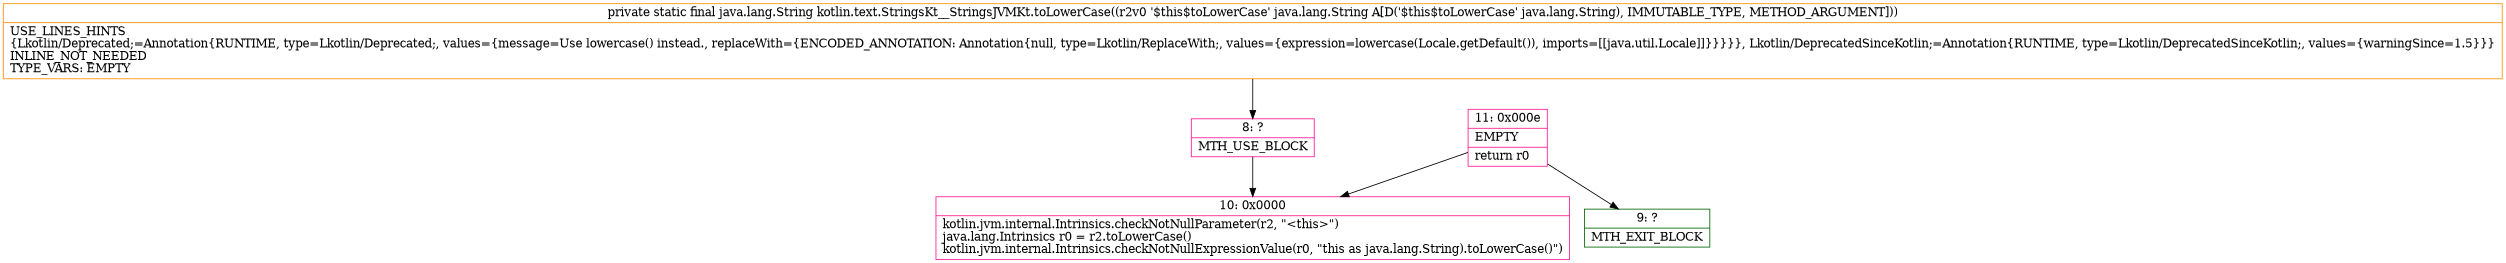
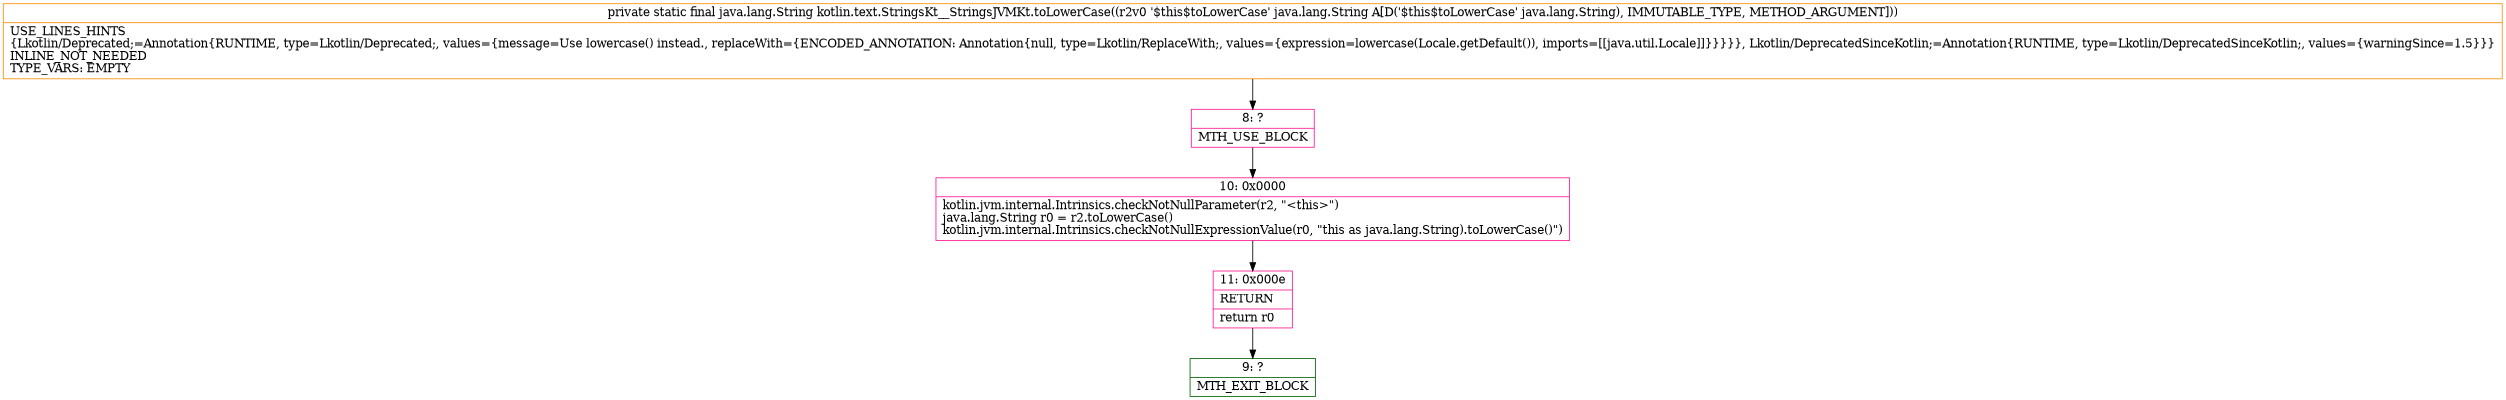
(1497, 137) -> (1247, 299)
(1408, 173) -> (1253, 252)
(1067, 237) -> (1058, 218)
